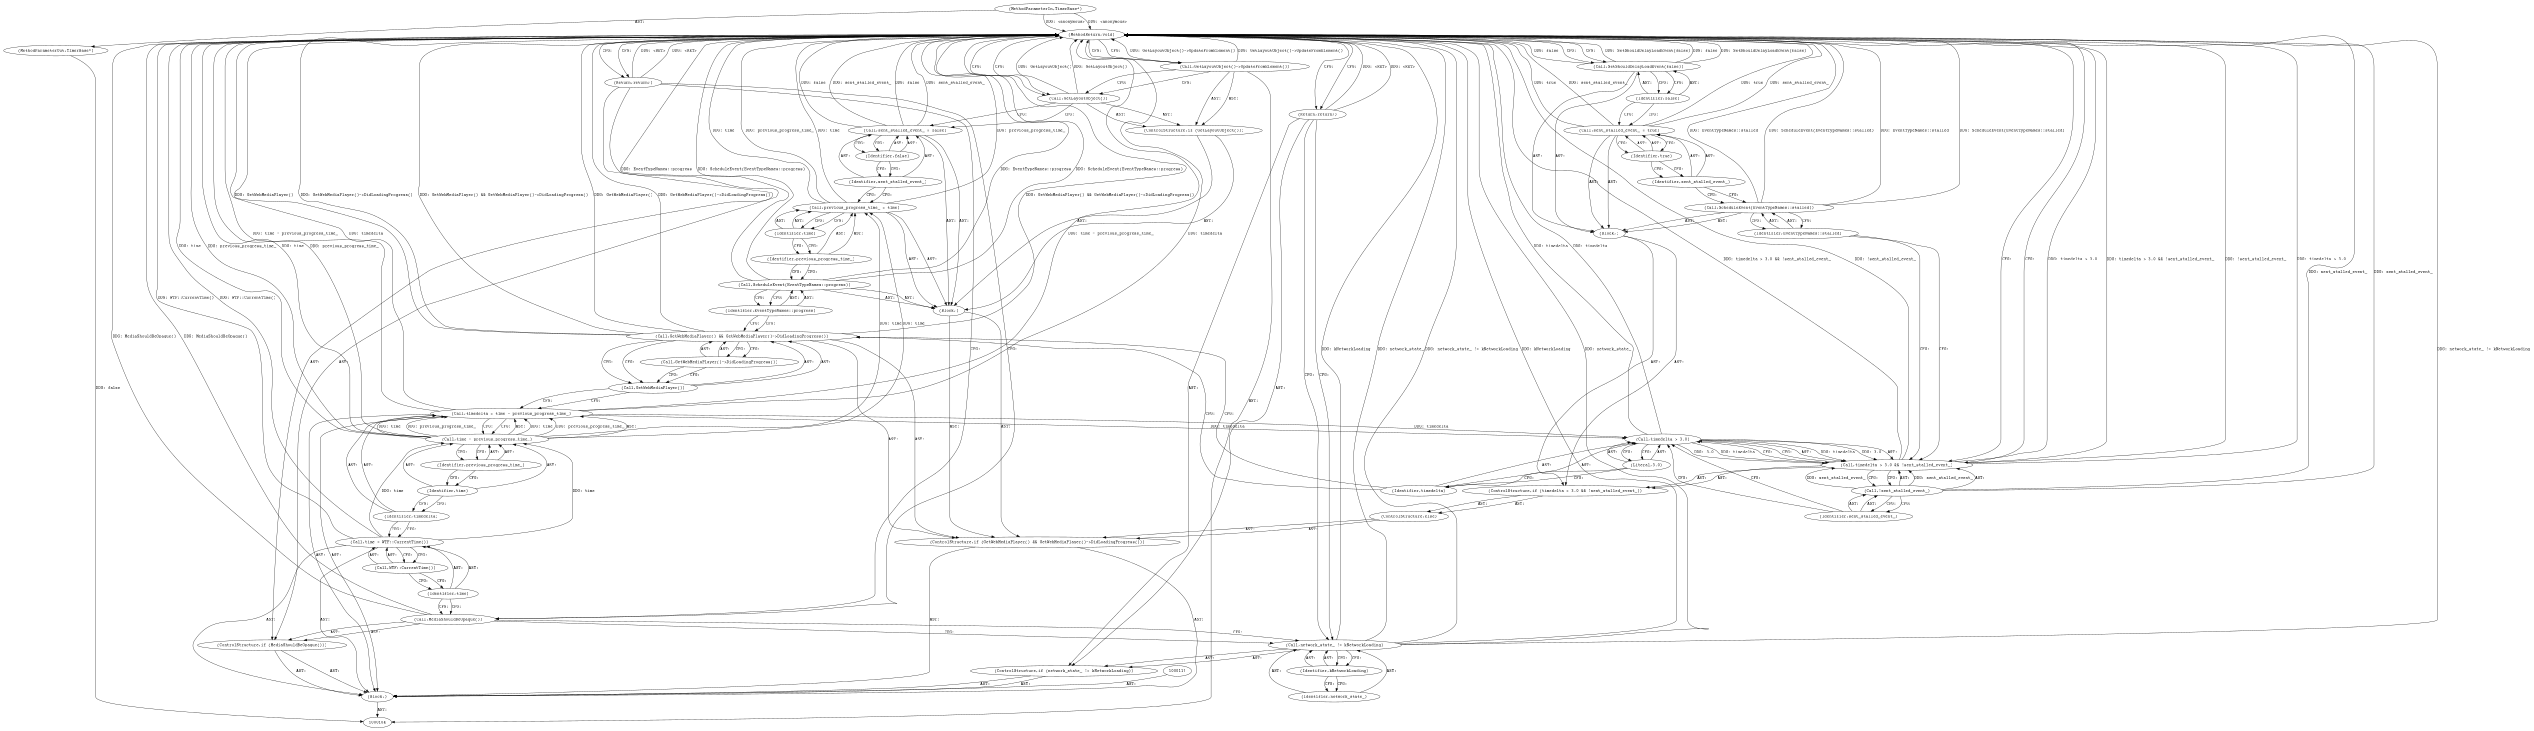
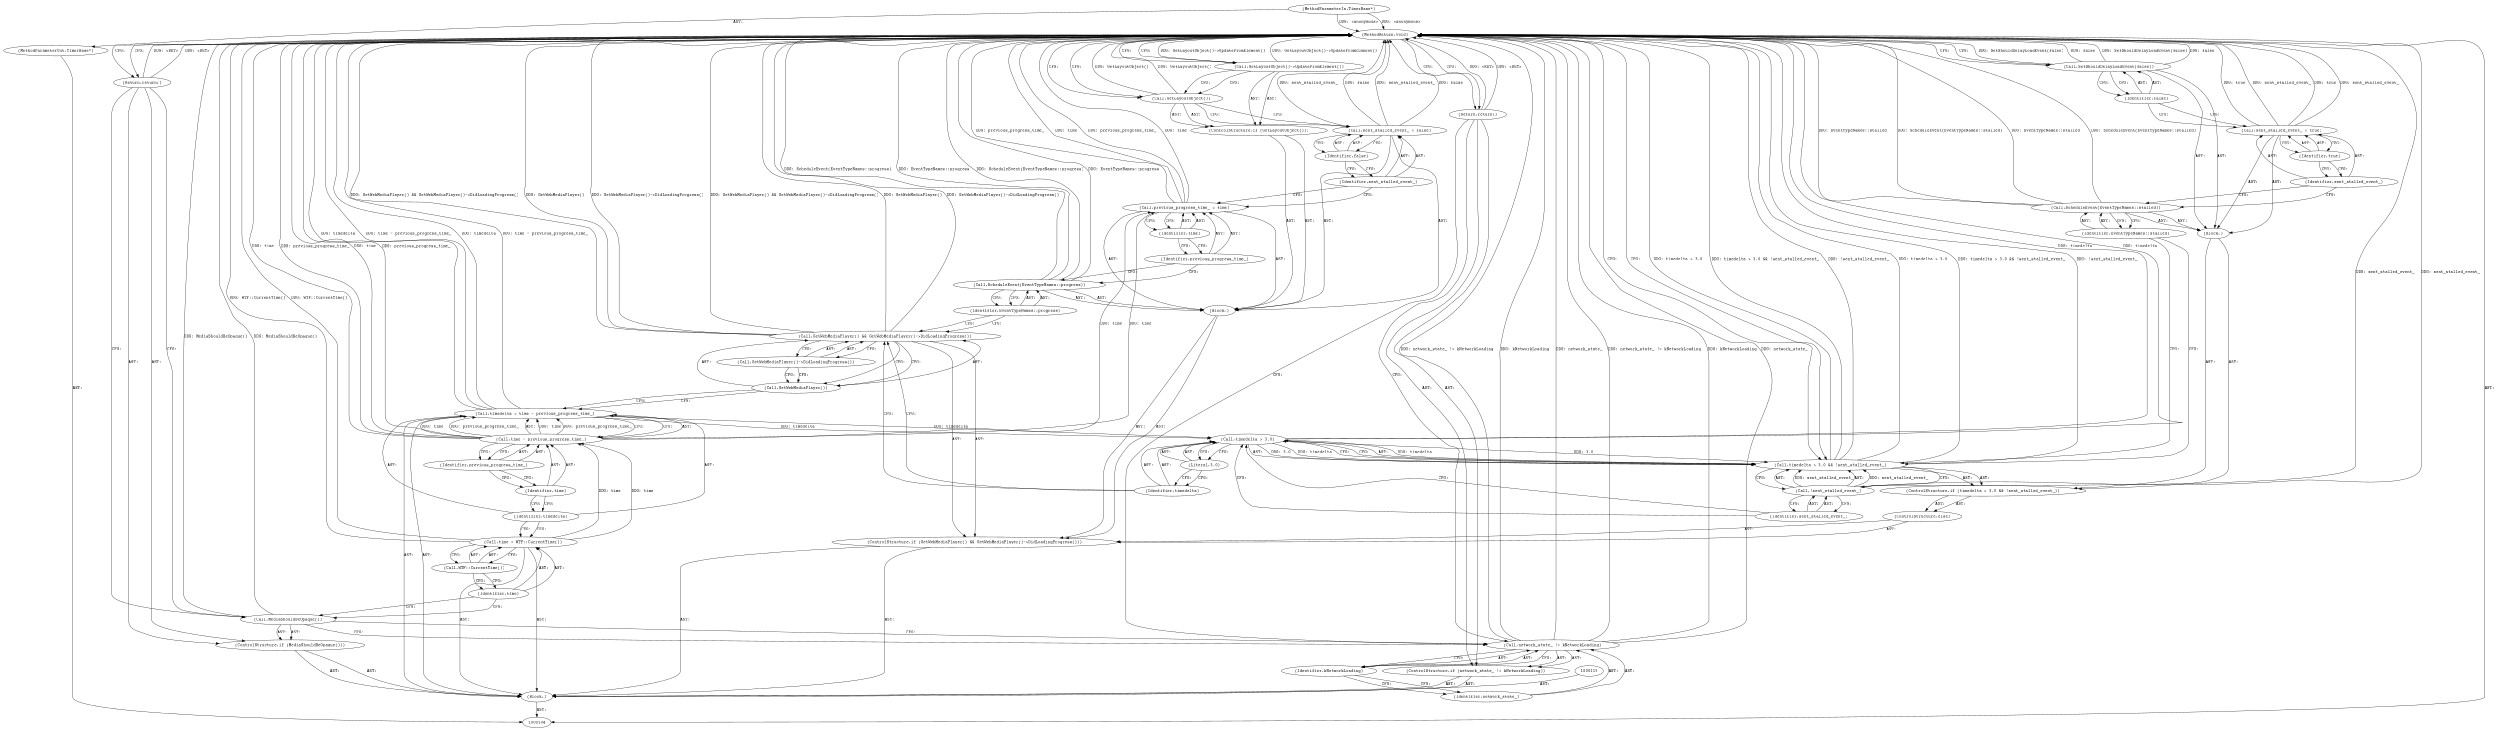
(108, 388) -> (79, 388)
(1128, 708) -> (2376, 706)
